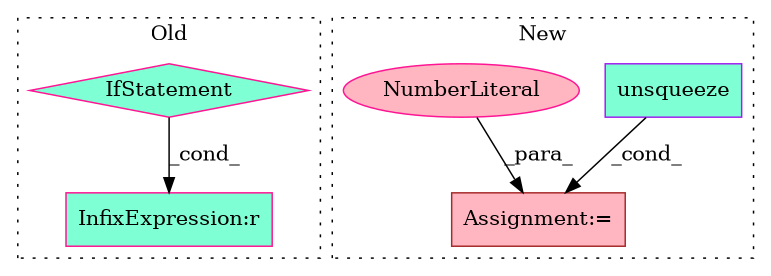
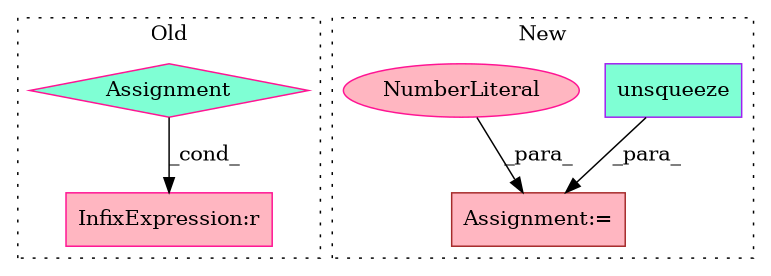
(169, 90) -> (169, 90)
(647, 155) -> (647, 155)
(169, 220) -> (169, 220)
